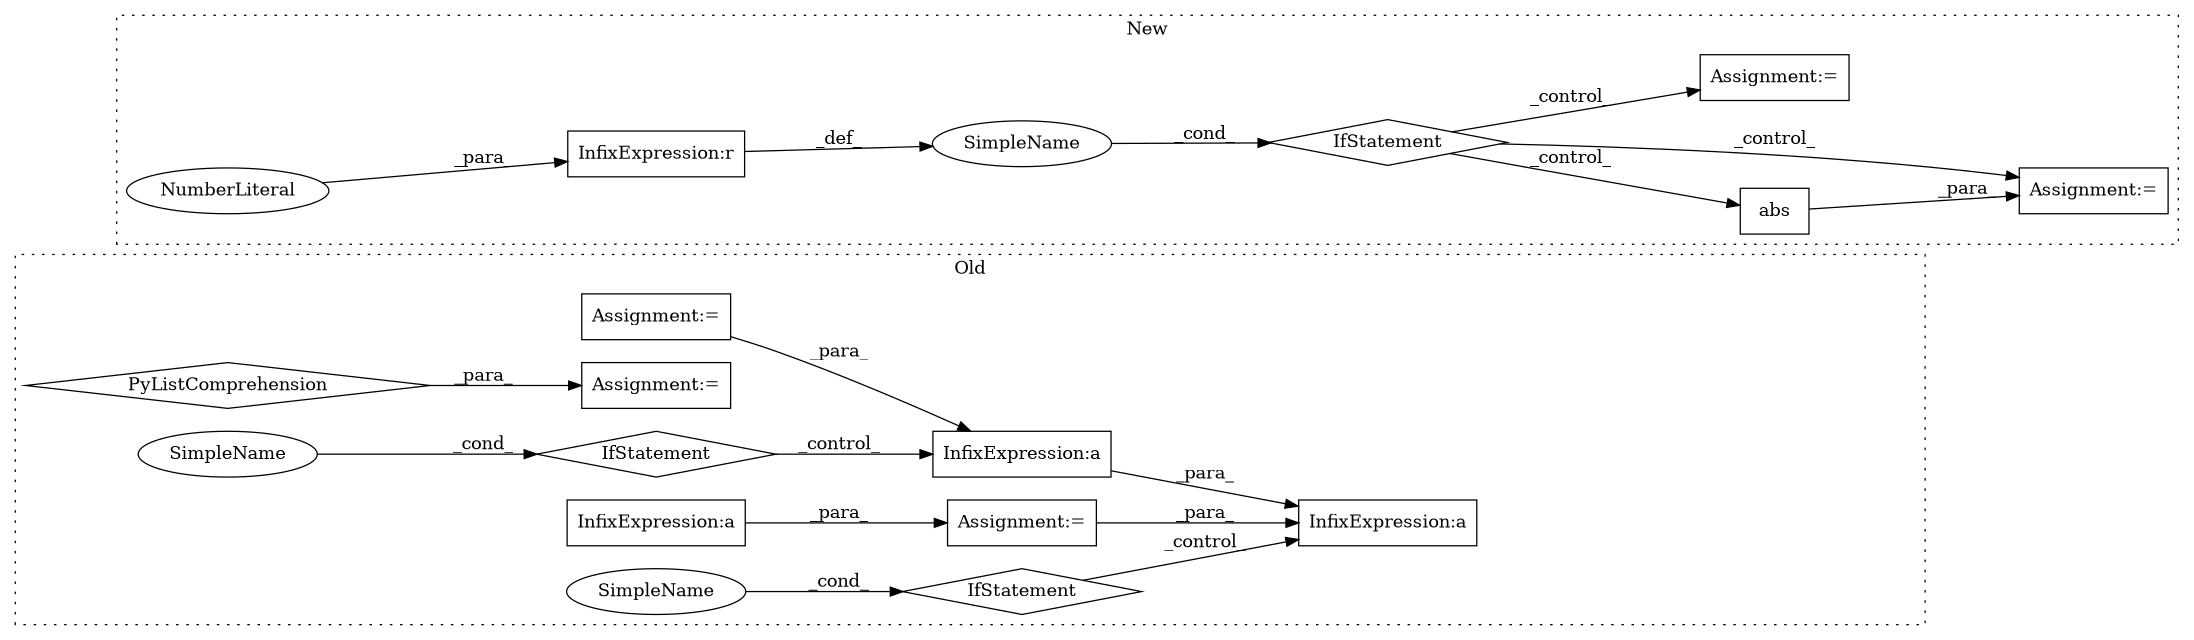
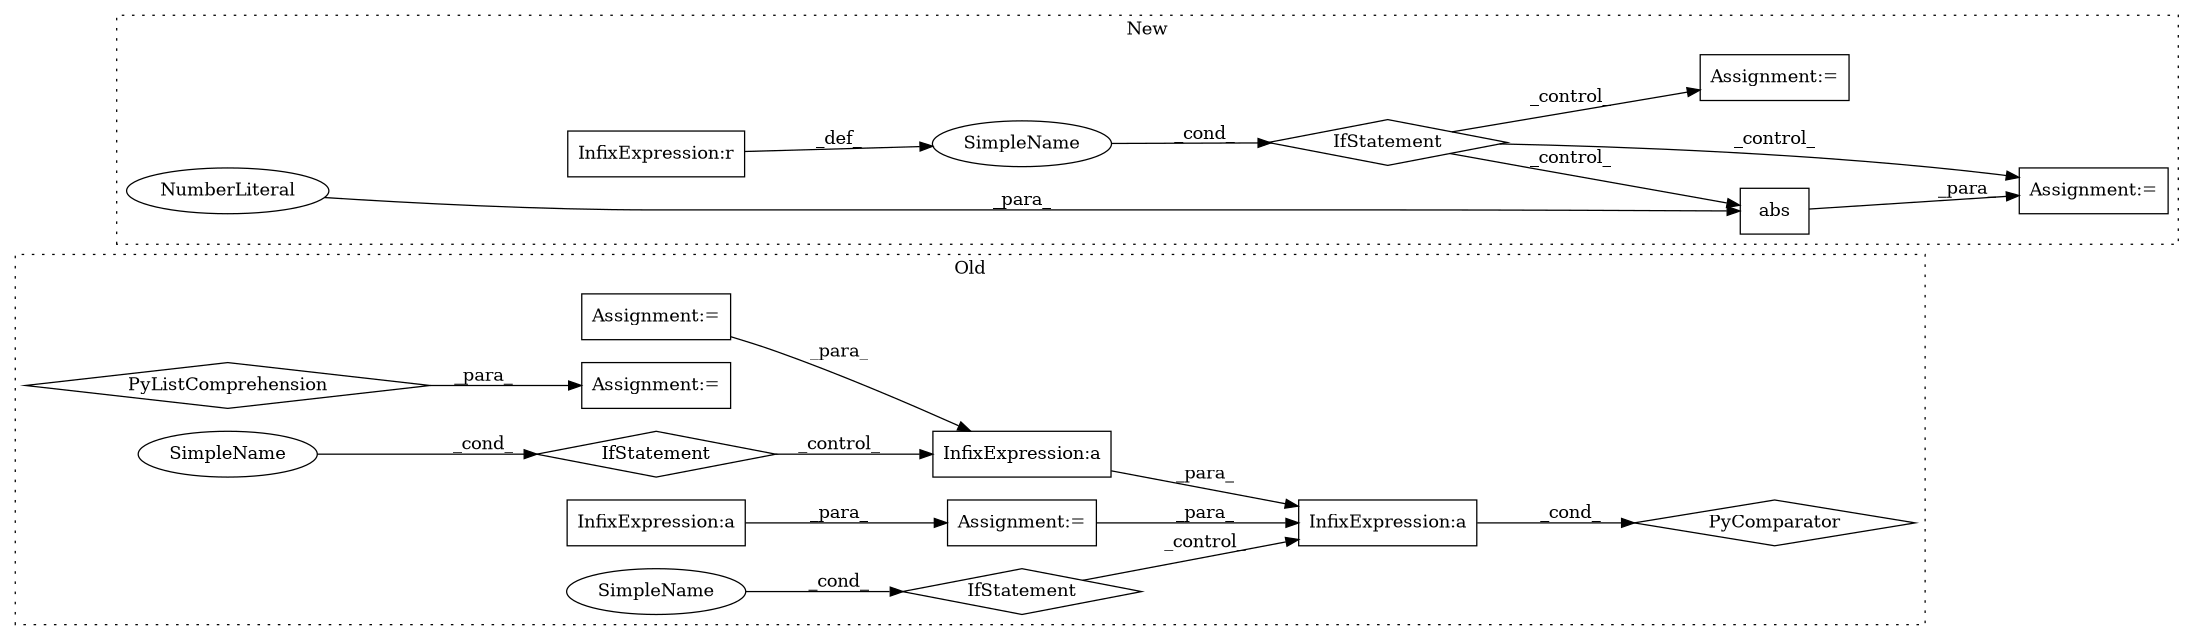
(439, 173) -> (1026, 210)
none -> (1775, 523)
